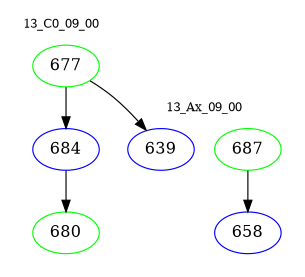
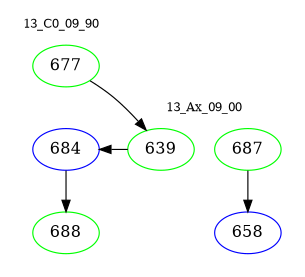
(61, 25) -> (61, 25)
(66, 102) -> (120, 149)
(161, 149) -> (161, 149)
(66, 233) -> (66, 233)
